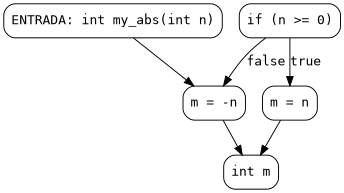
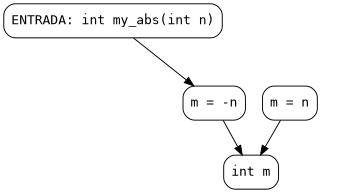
(290, 21) -> none
